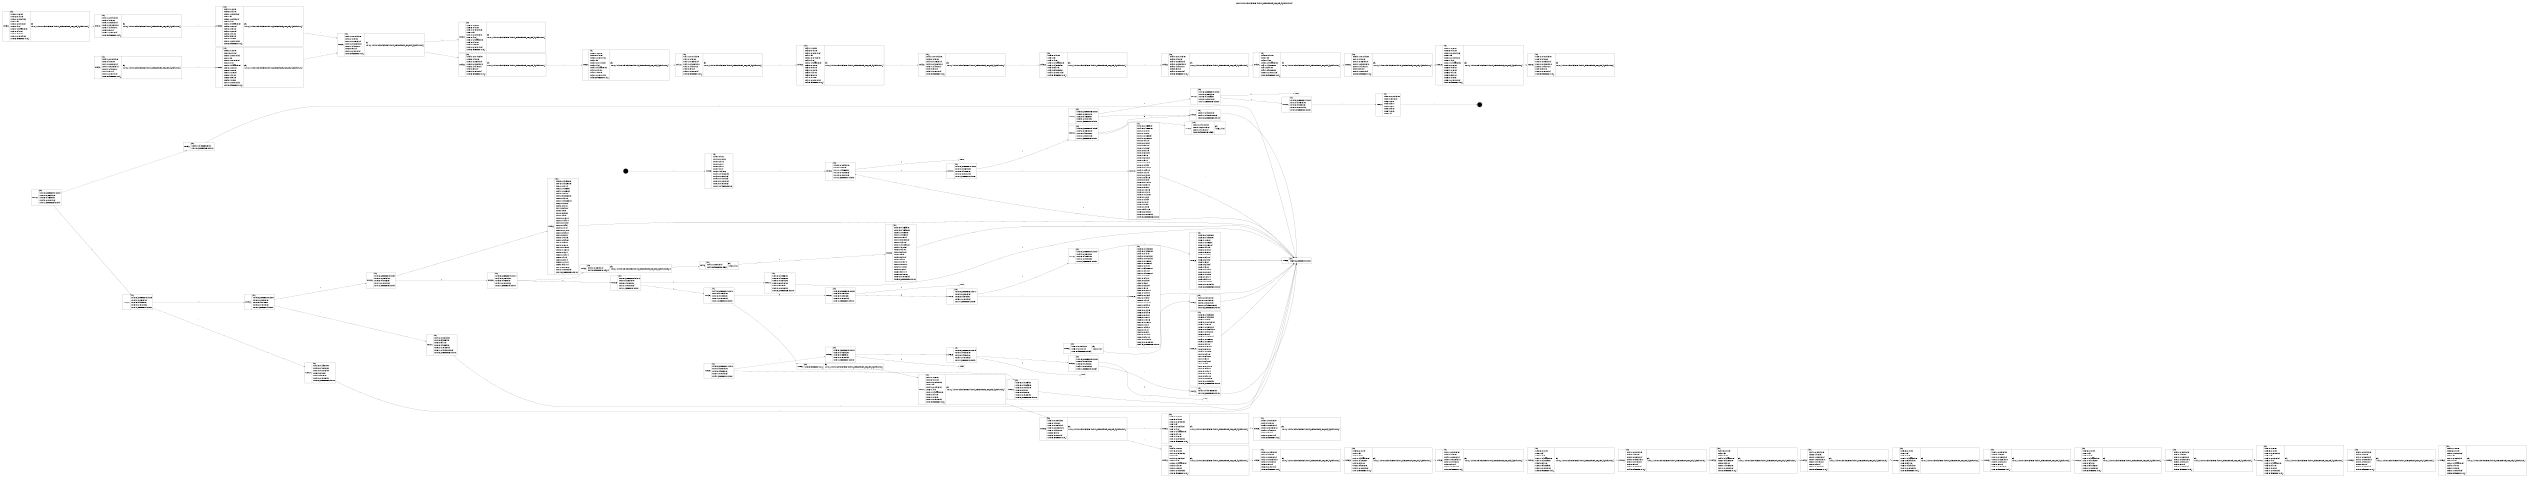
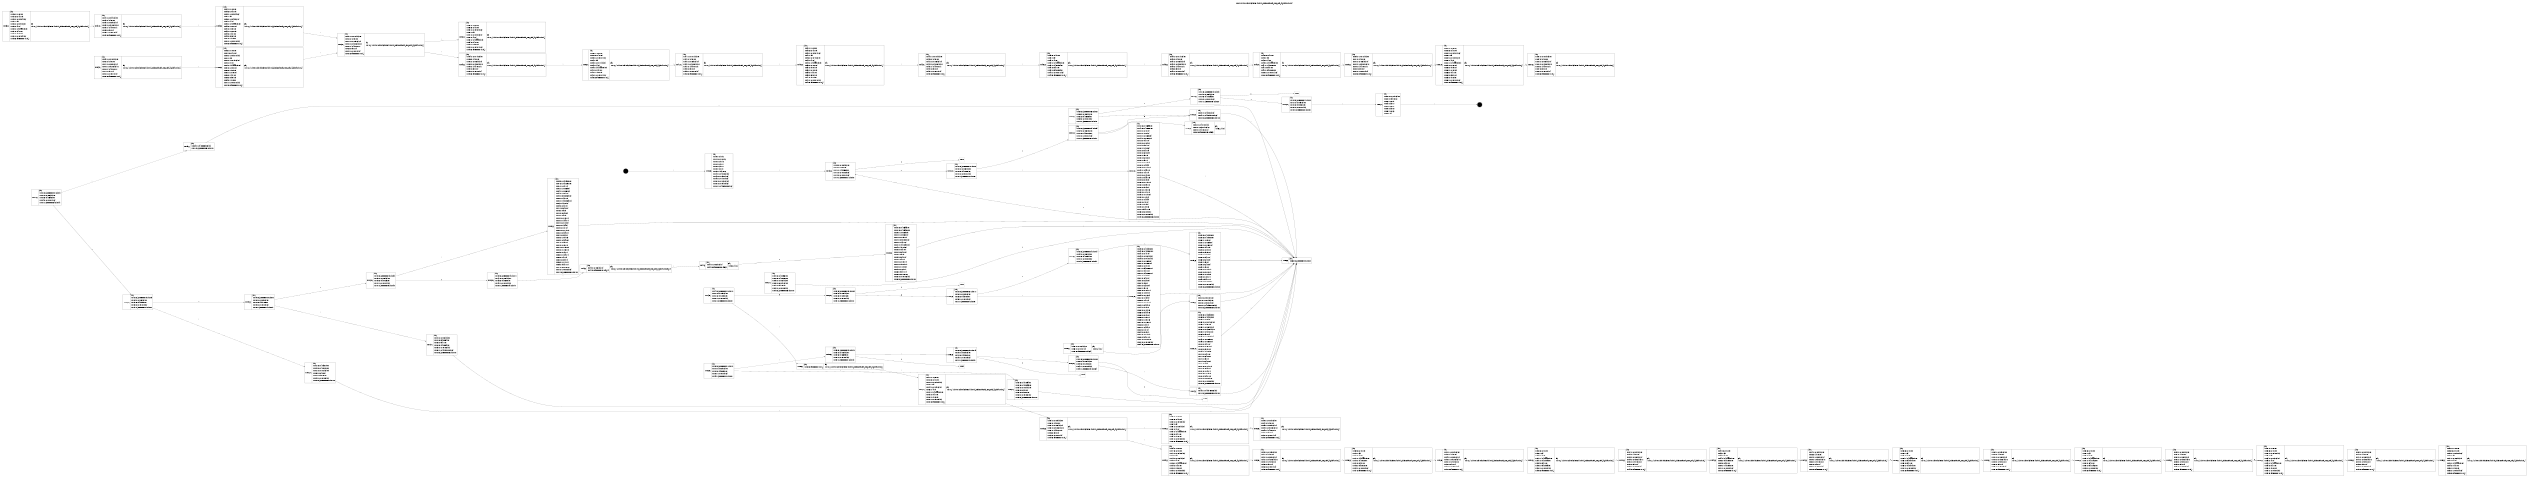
(626, 283) -> none
